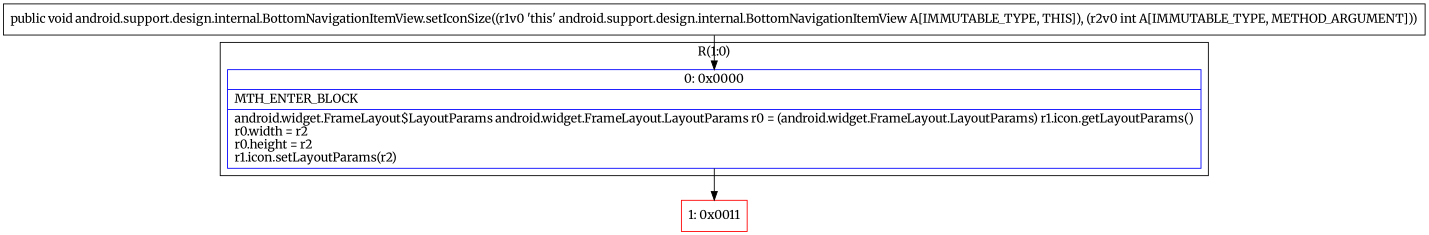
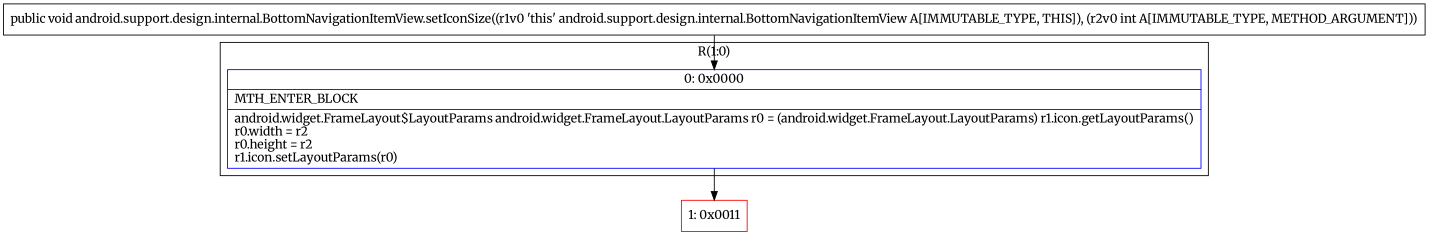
(316, 158) -> (316, 158)
